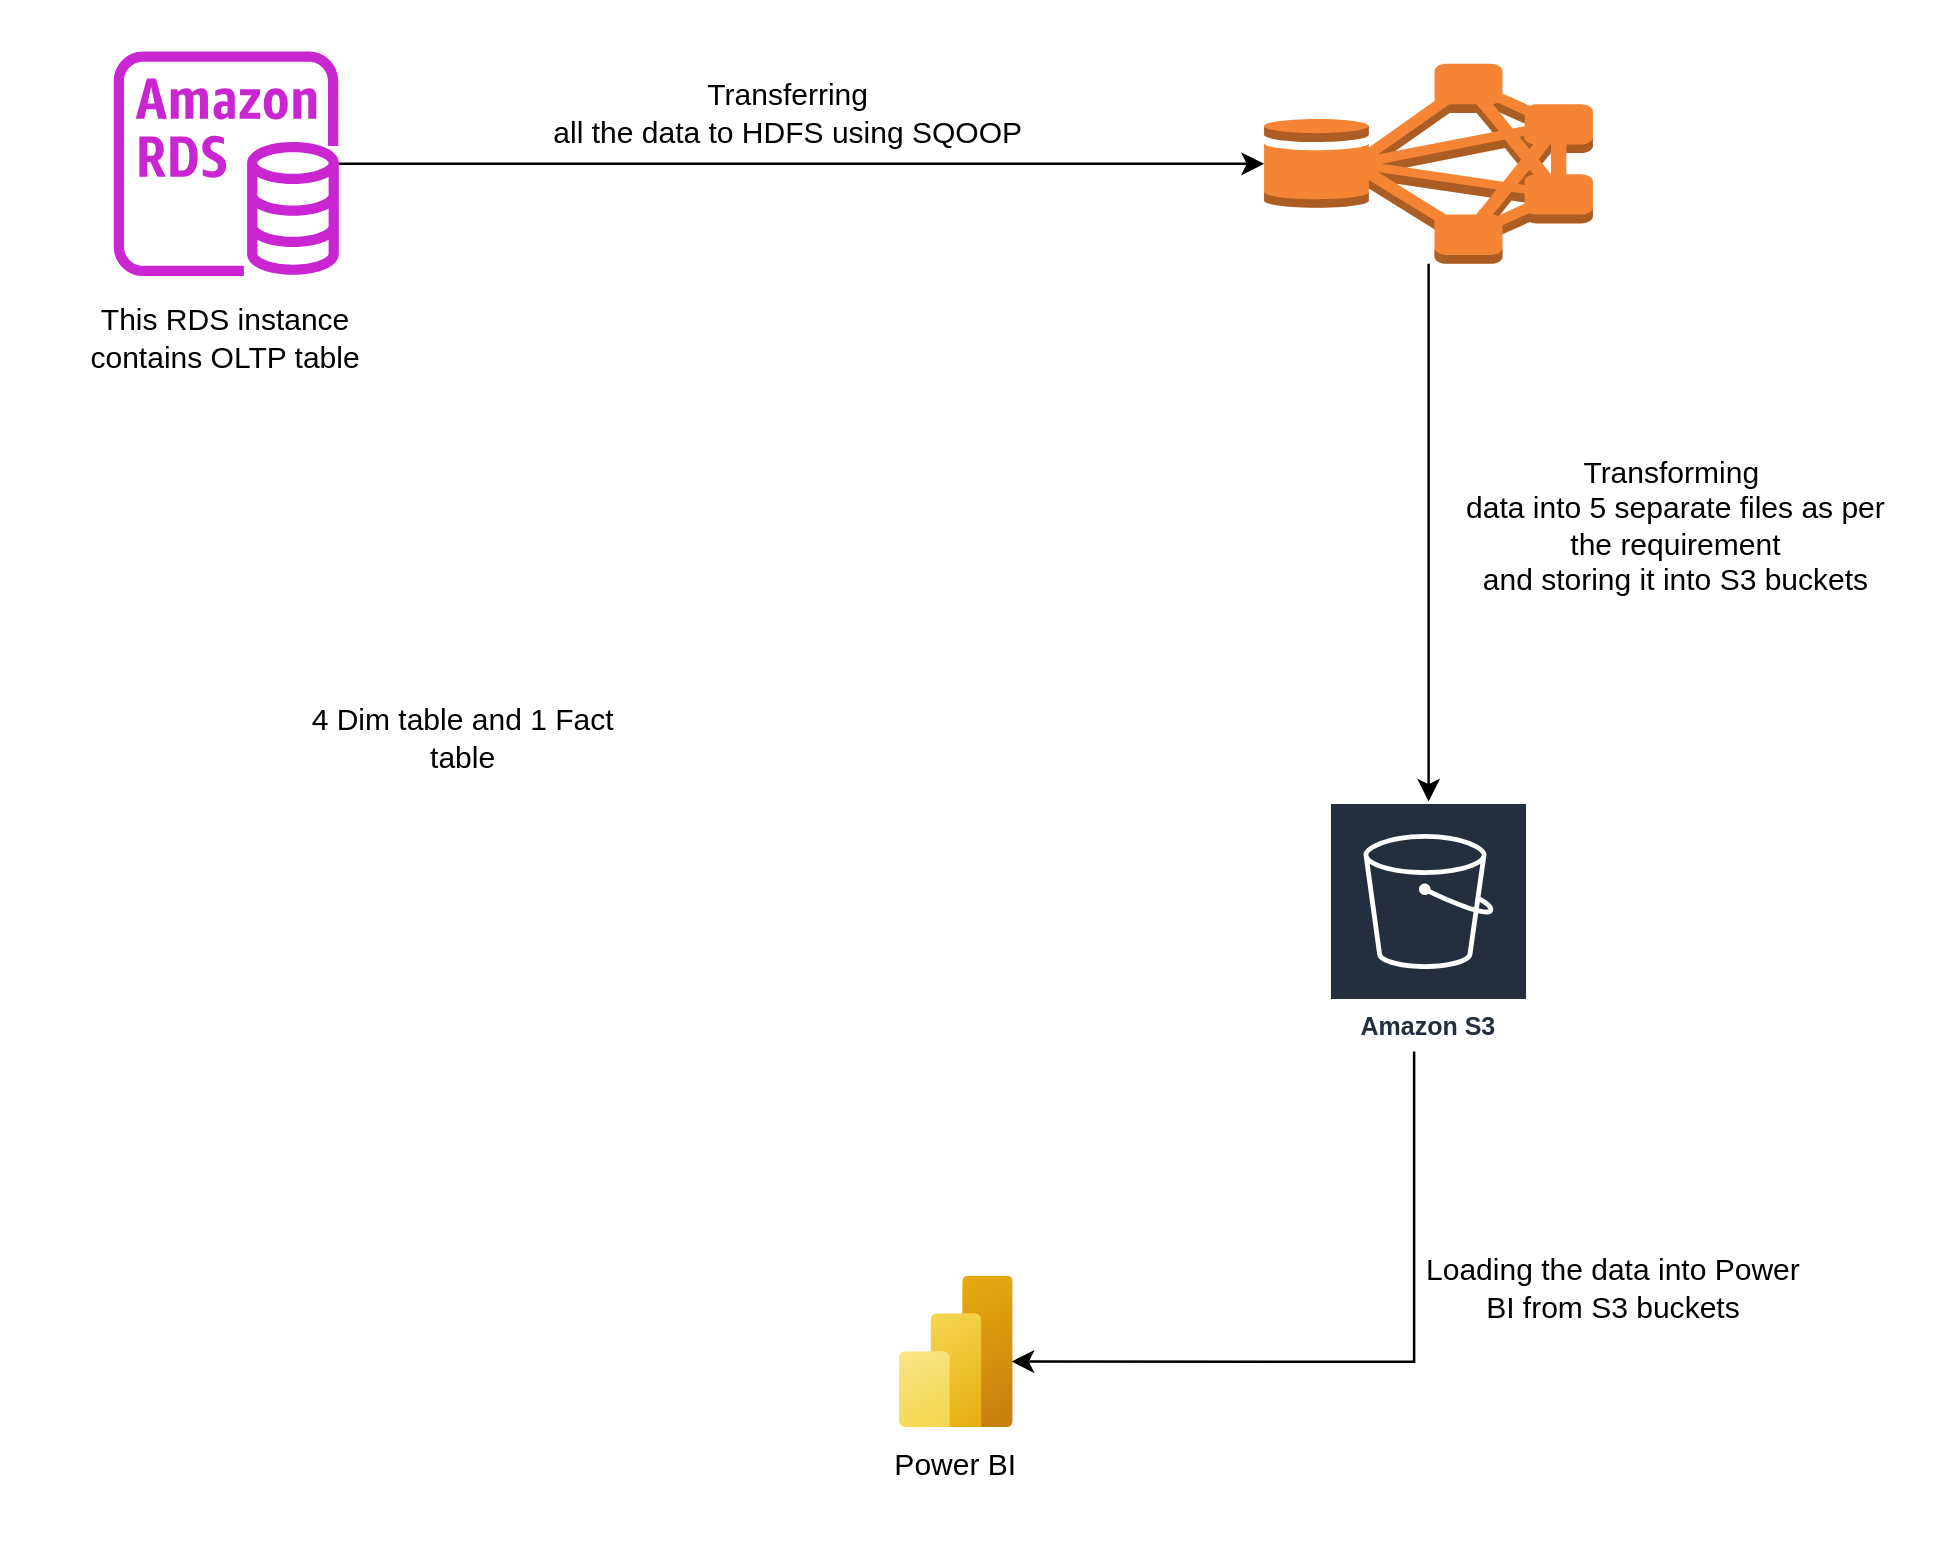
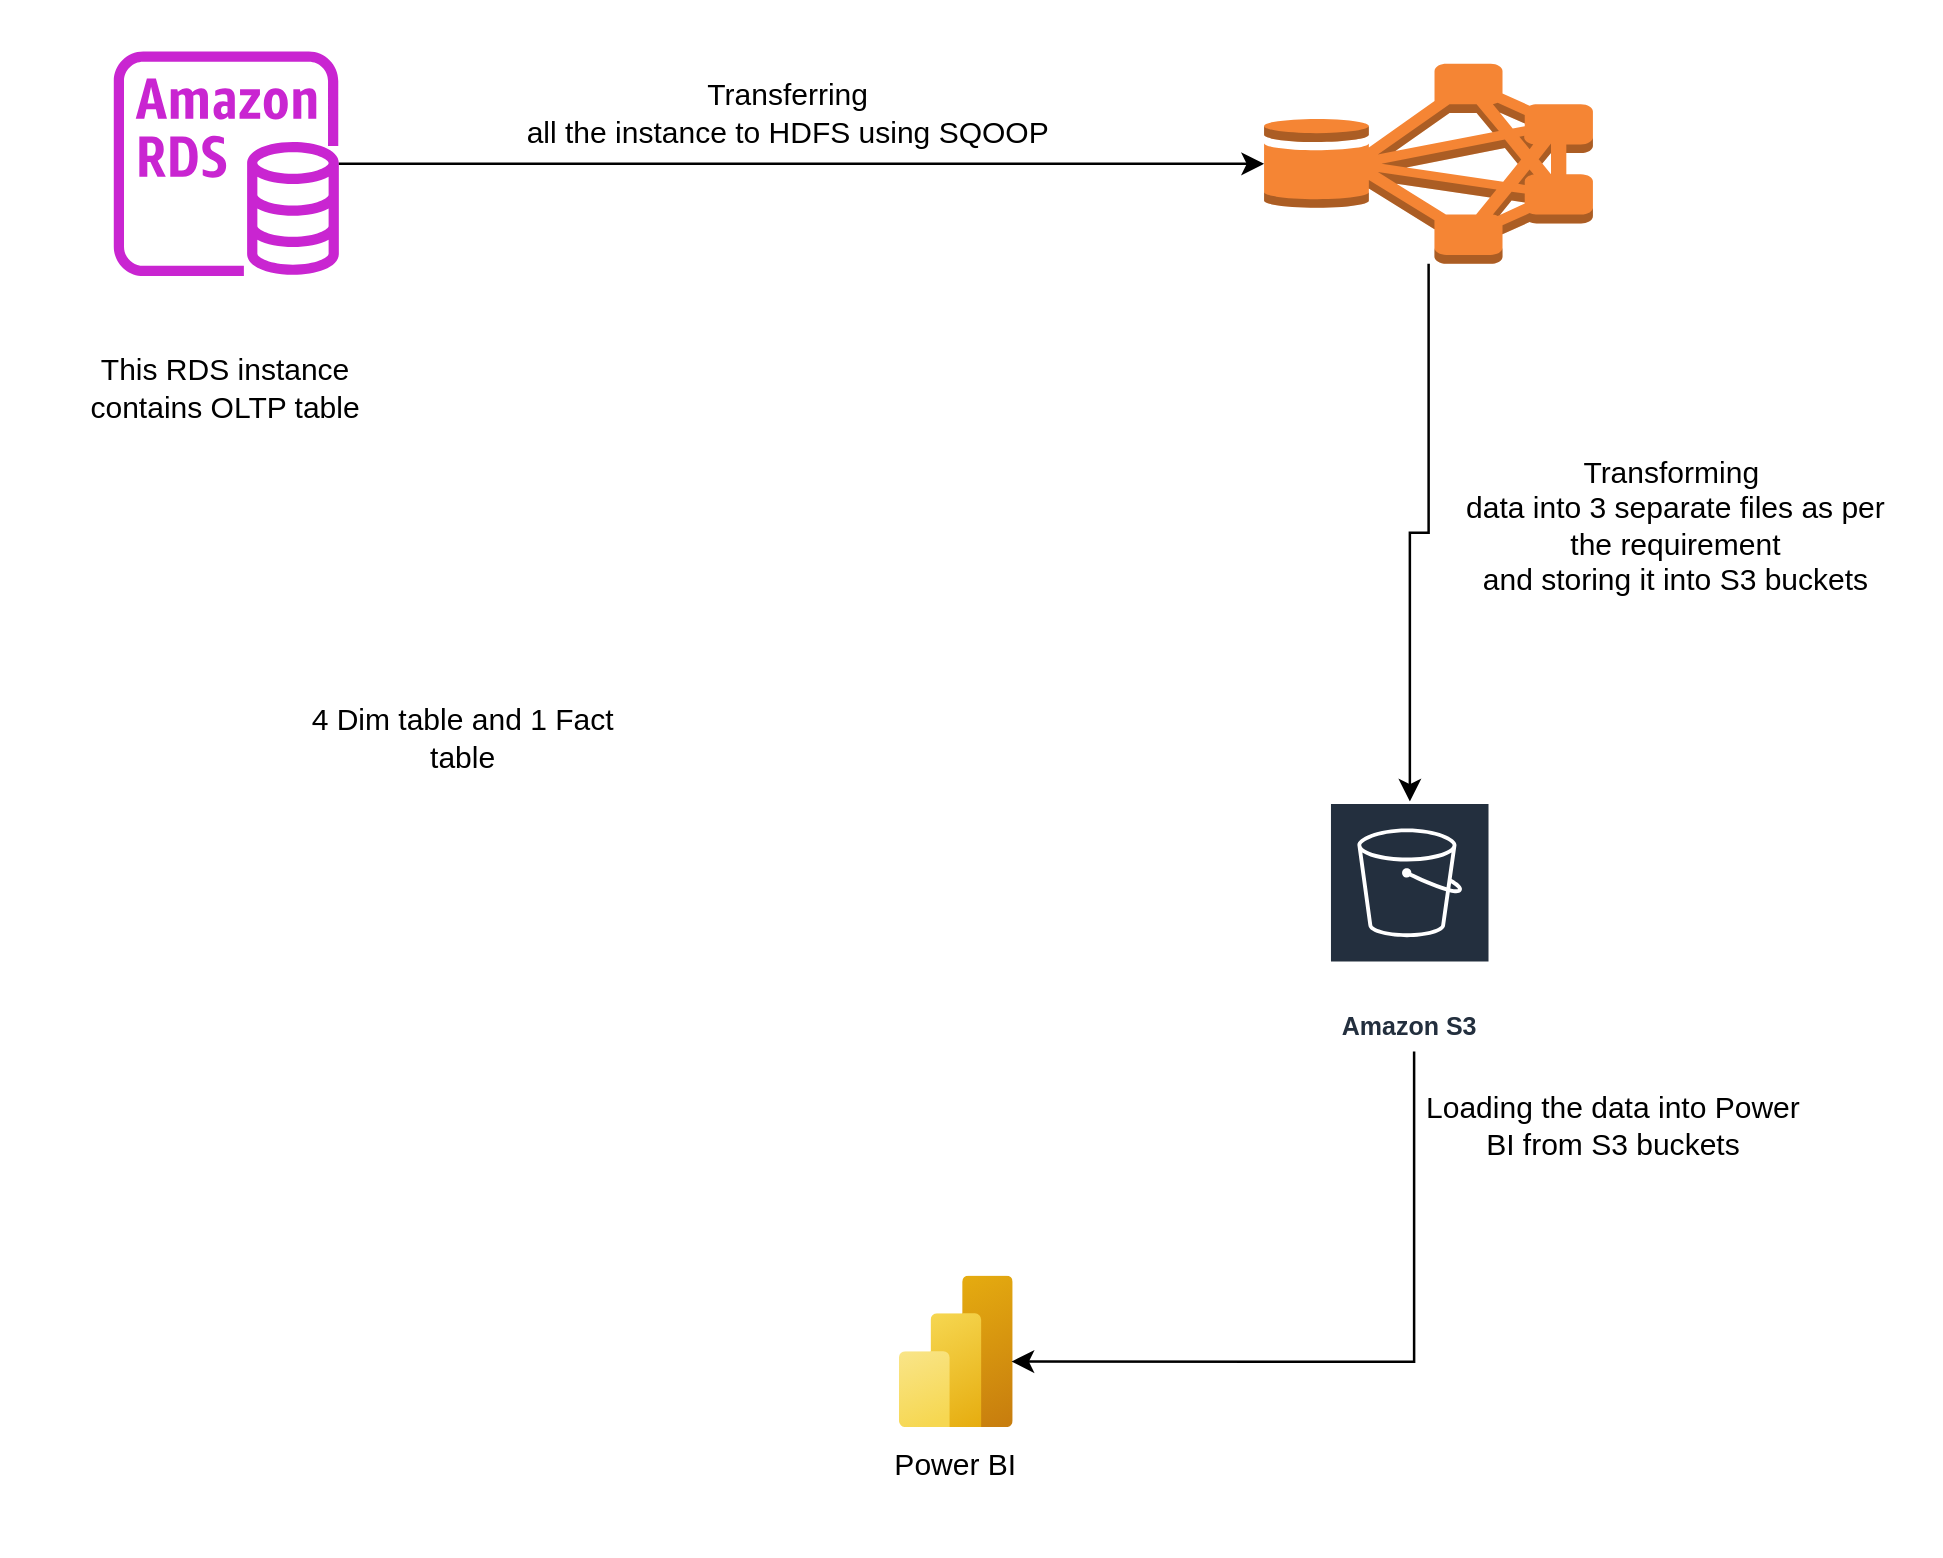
(789, 114) -> (789, 114)
(226, 339) -> (226, 389)
(1676, 526) -> (1676, 526)
(1428, 926) -> (1409, 926)
(1614, 1289) -> (1614, 1126)
